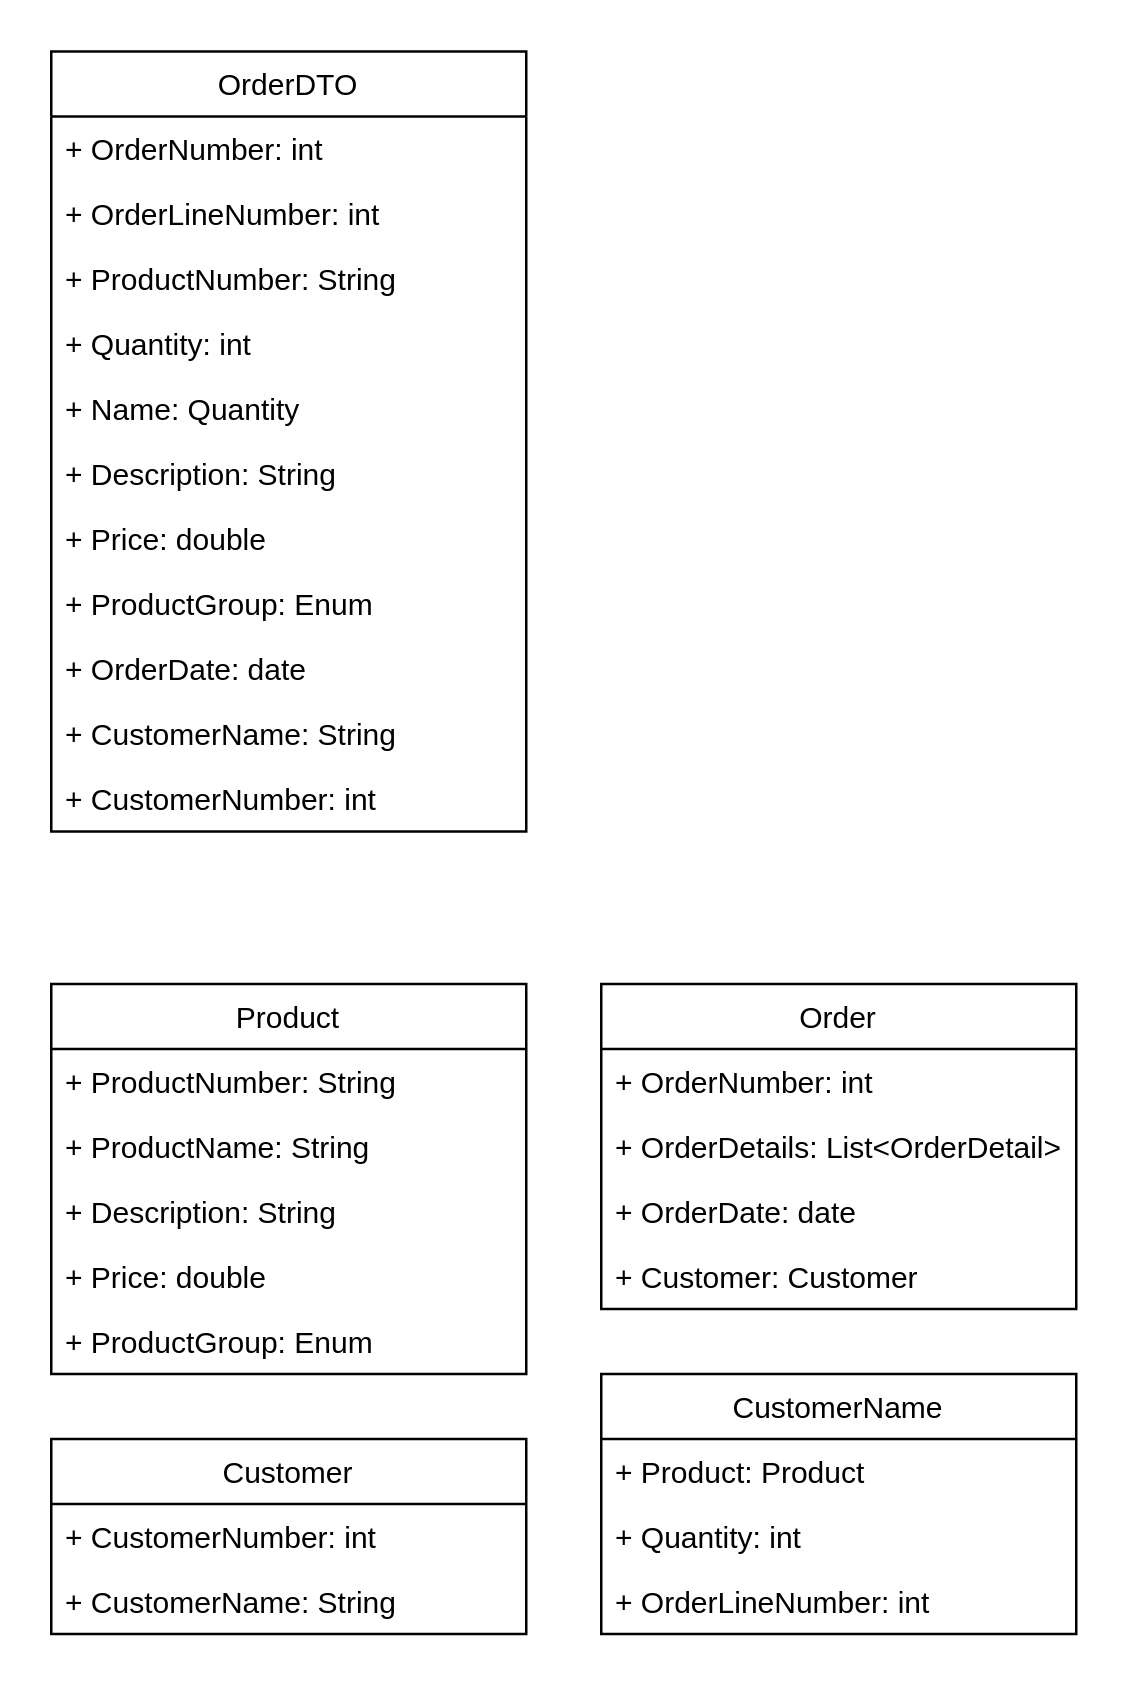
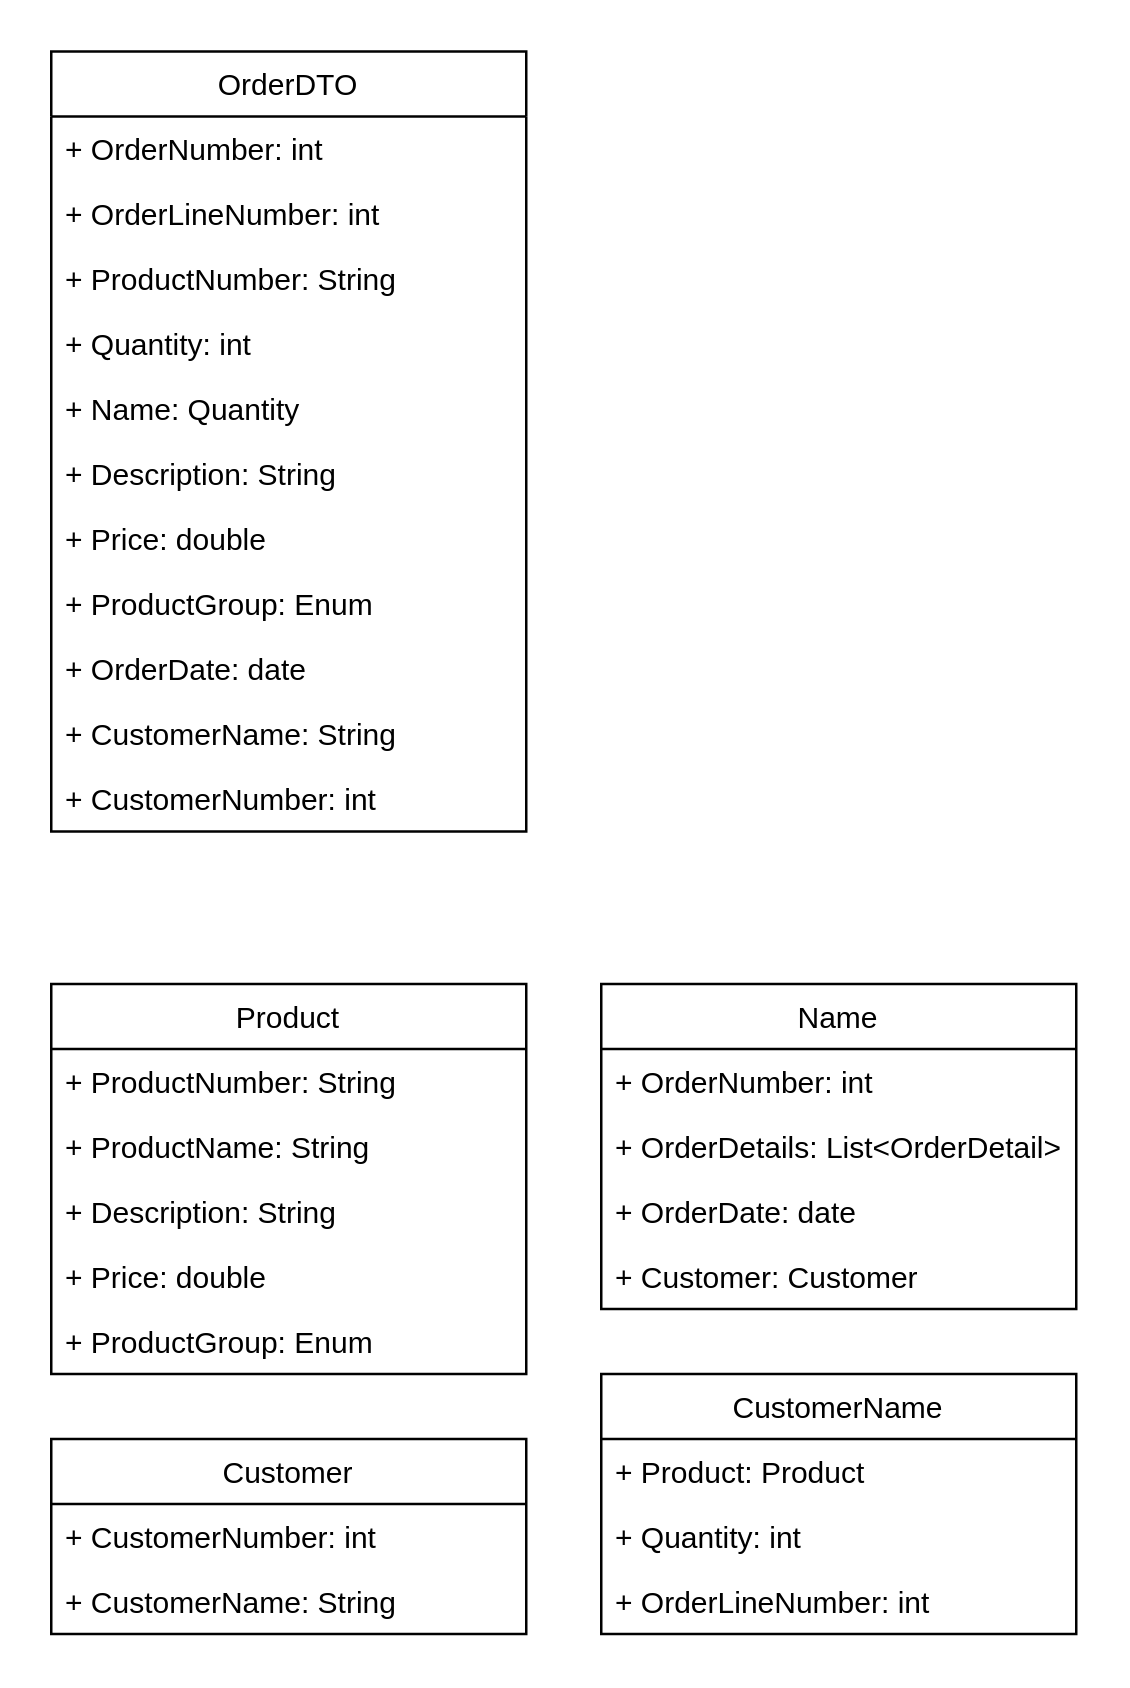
(838, 1018) -> (838, 1018)
